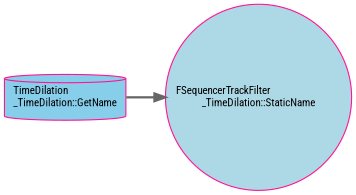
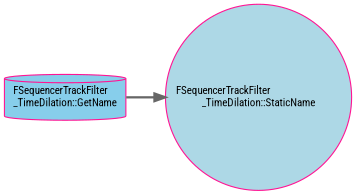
(65, 97) -> (65, 97)
